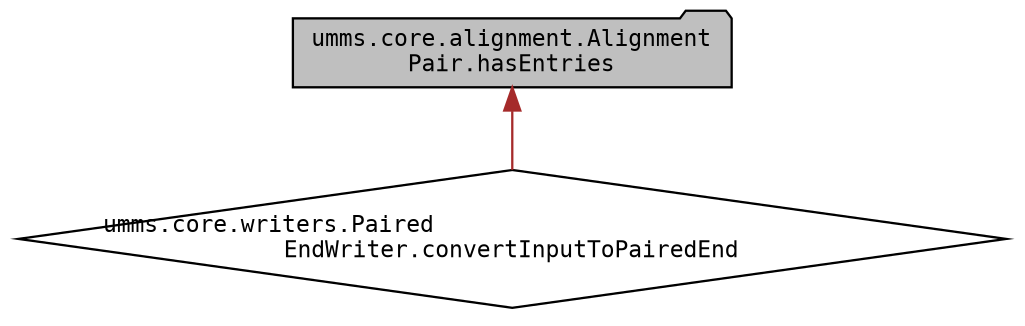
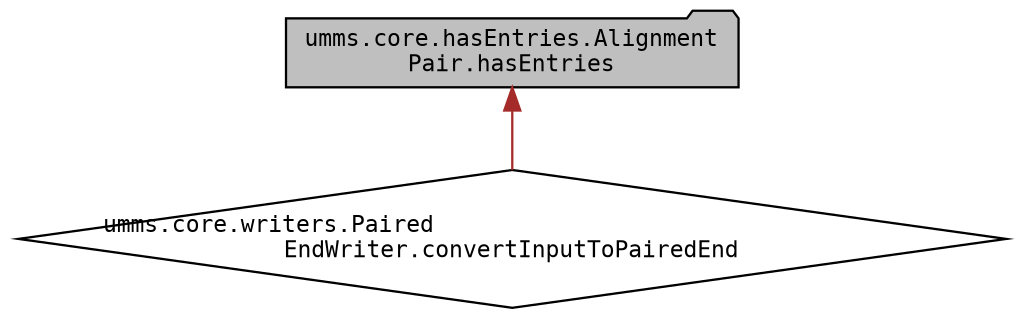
(512, 53) -> (512, 53)
